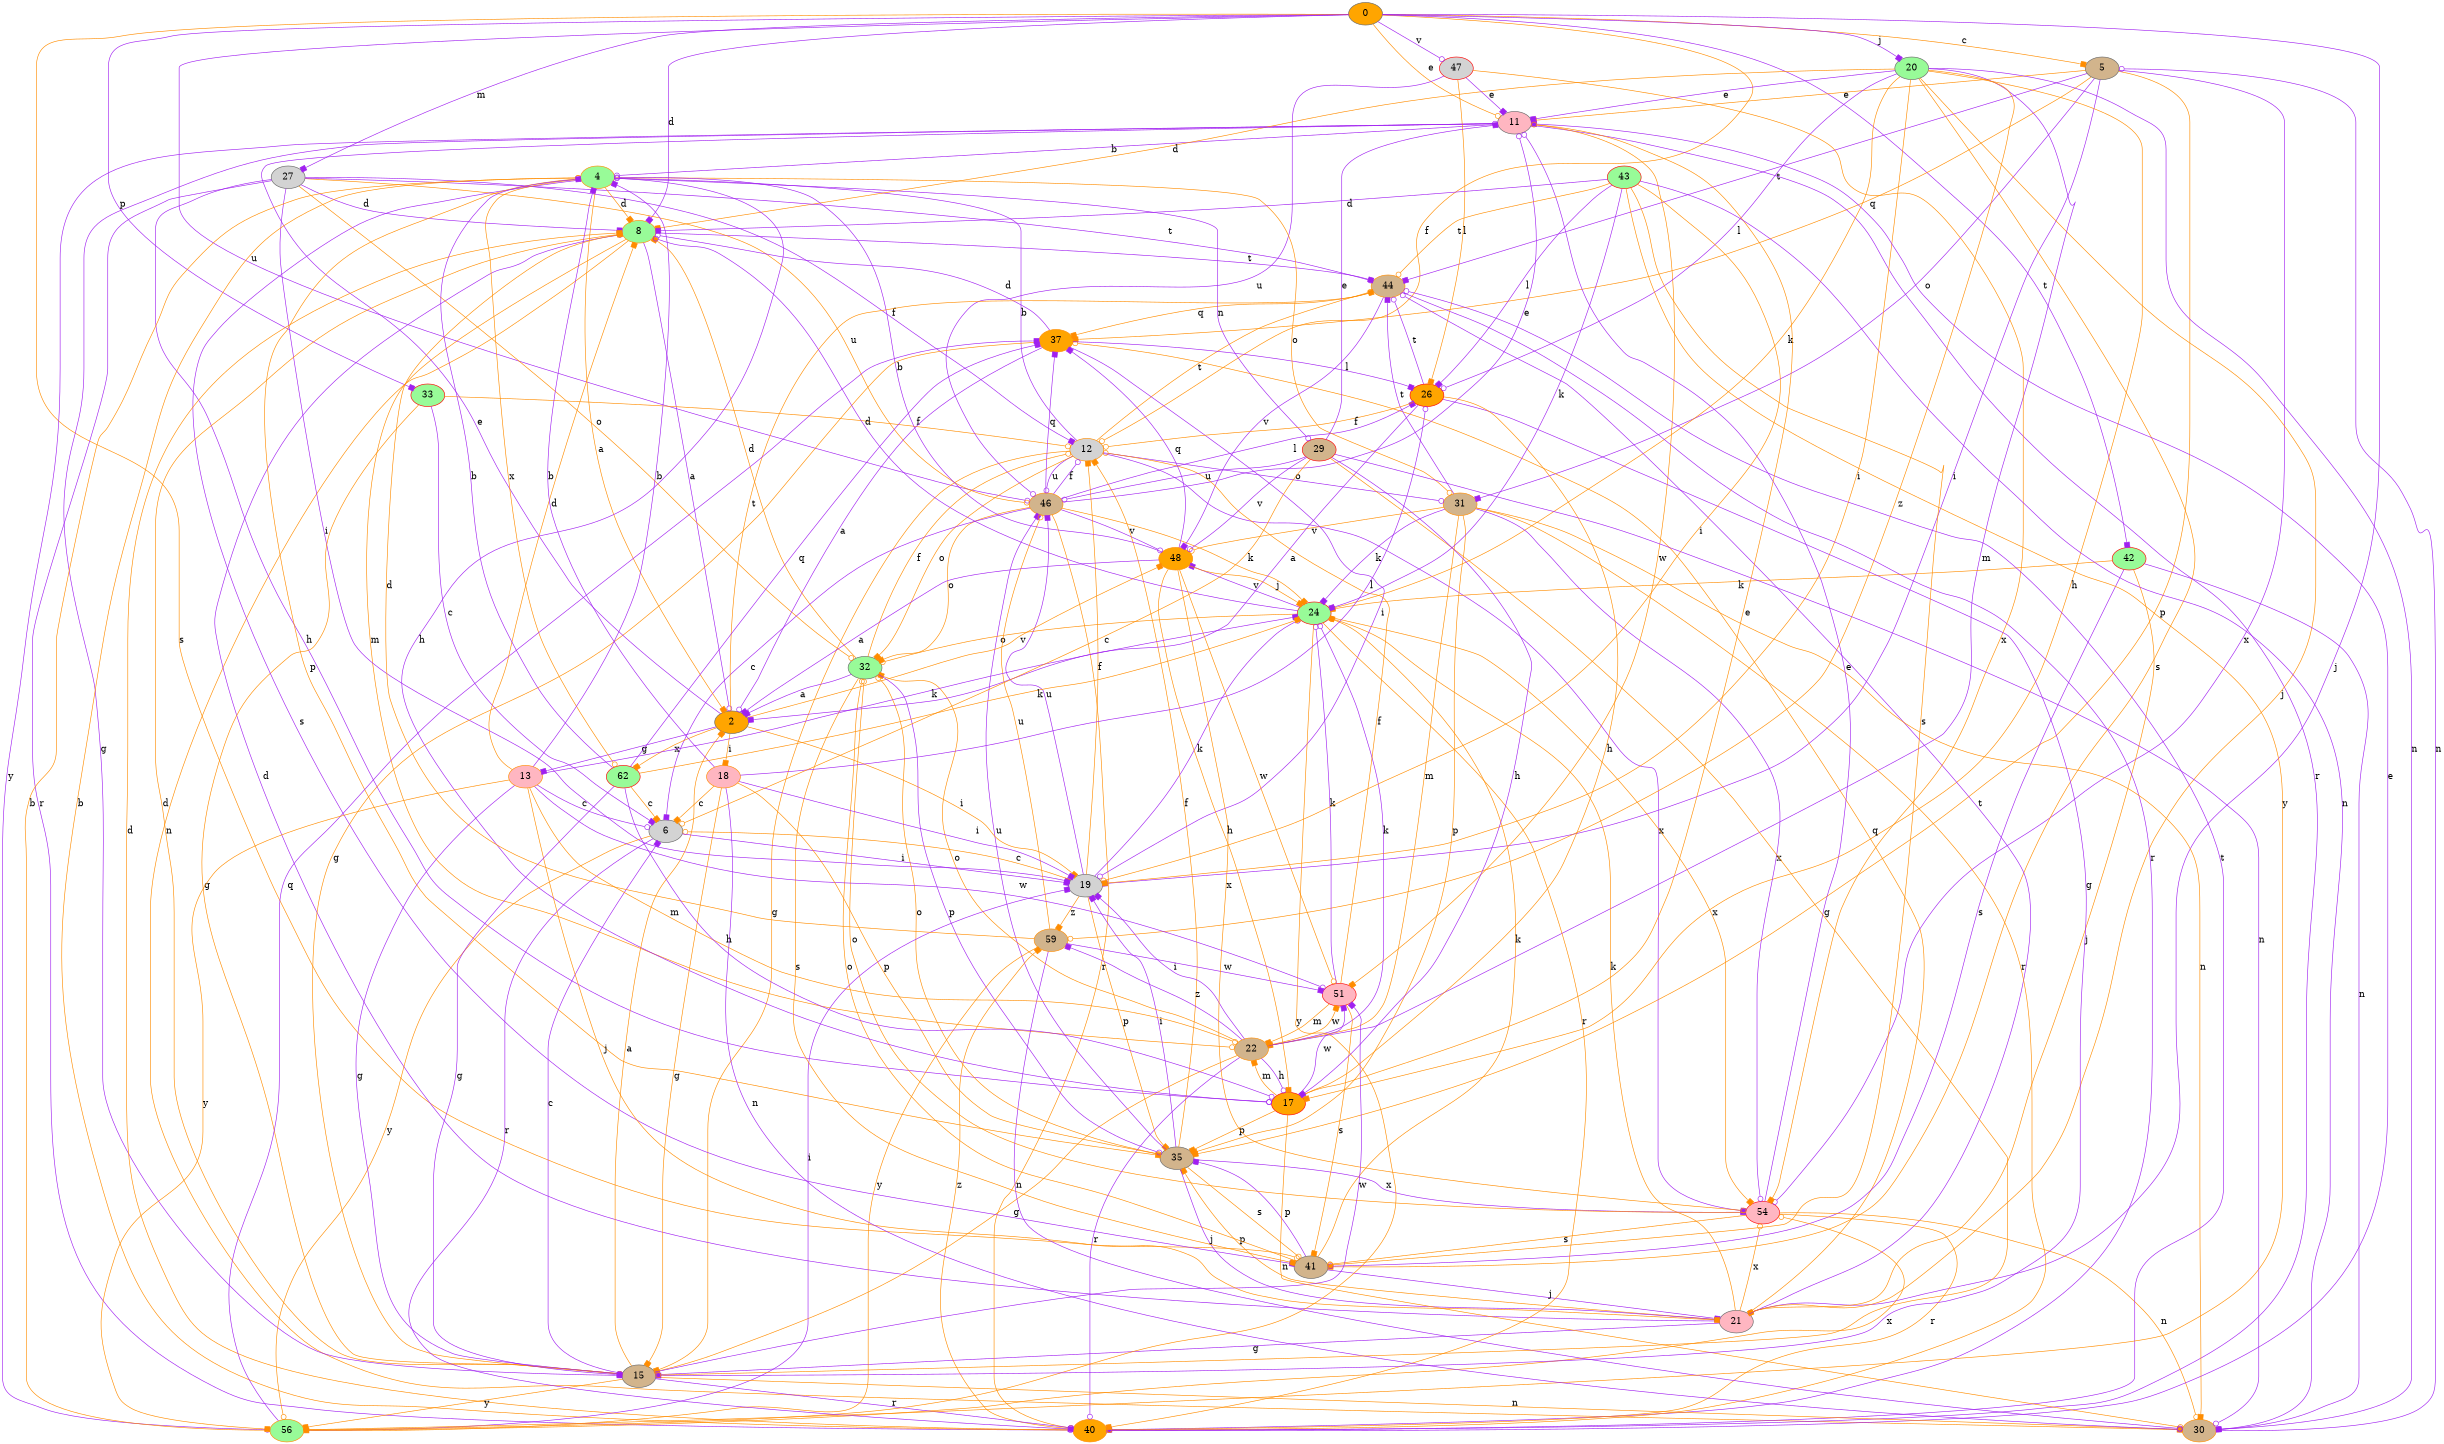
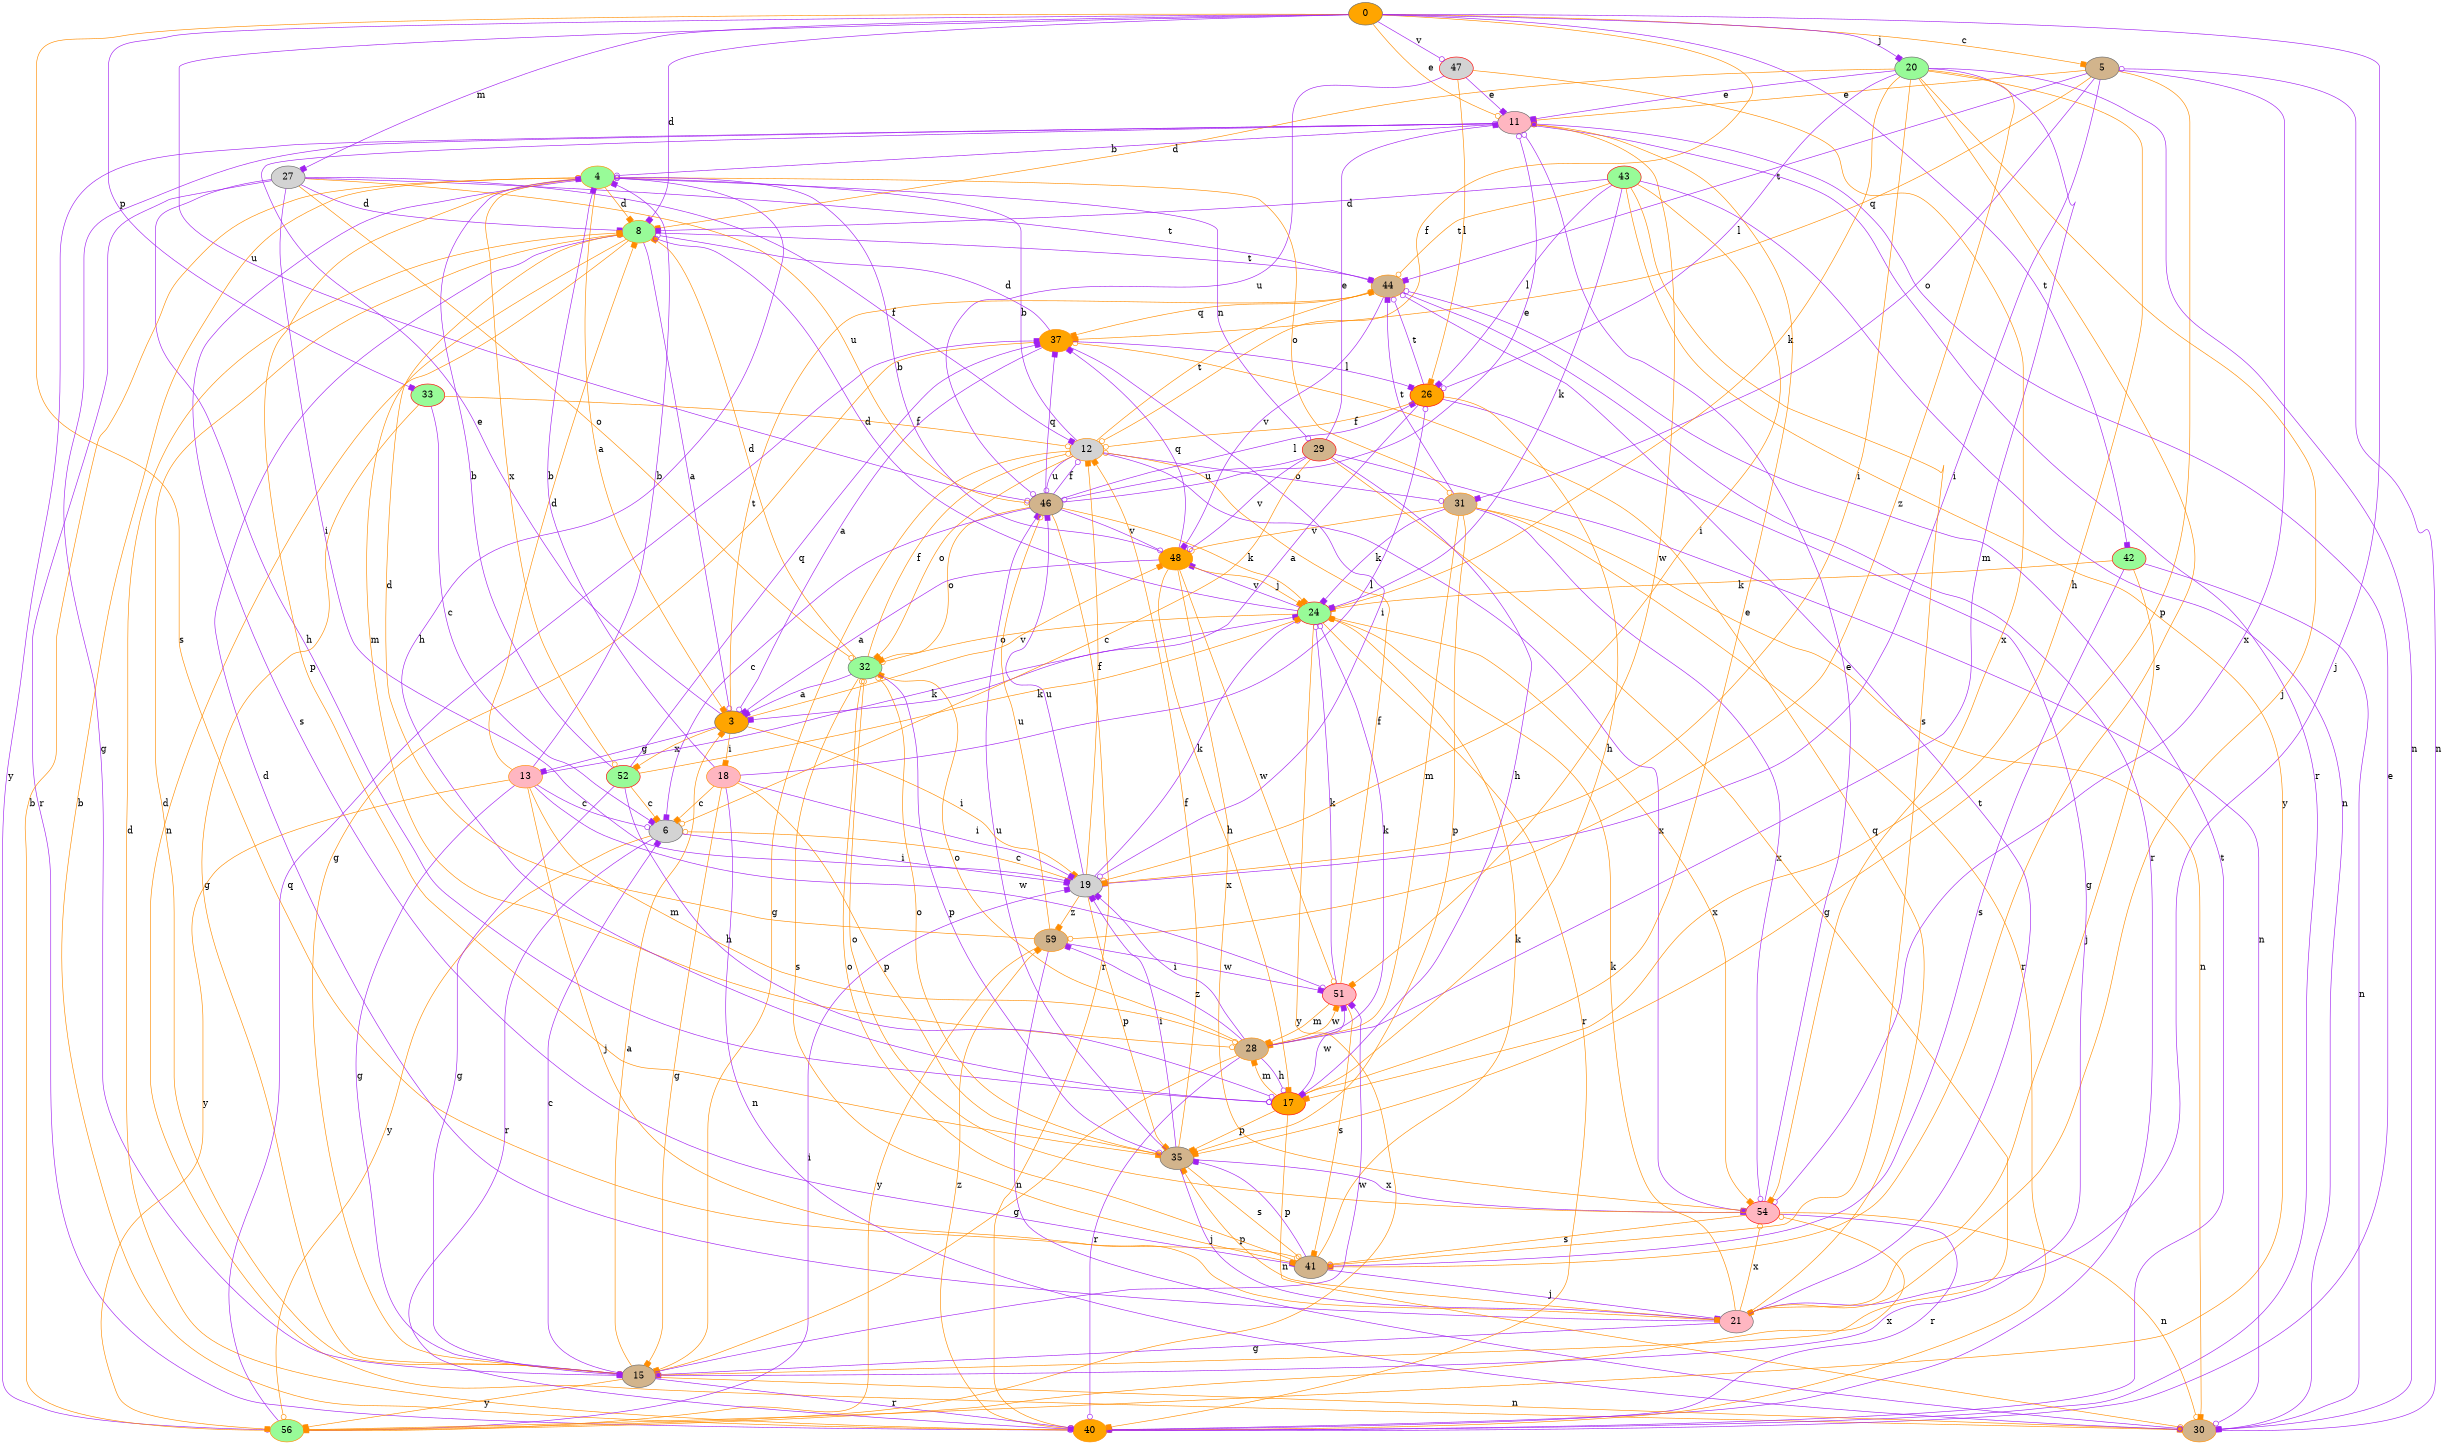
(1046, 504) -> (1046, 504)
(732, 722) -> (732, 722)
(623, 777) -> (623, 777)
(1252, 1049) -> (1252, 1049)
(1758, 1366) -> (1758, 1366)
